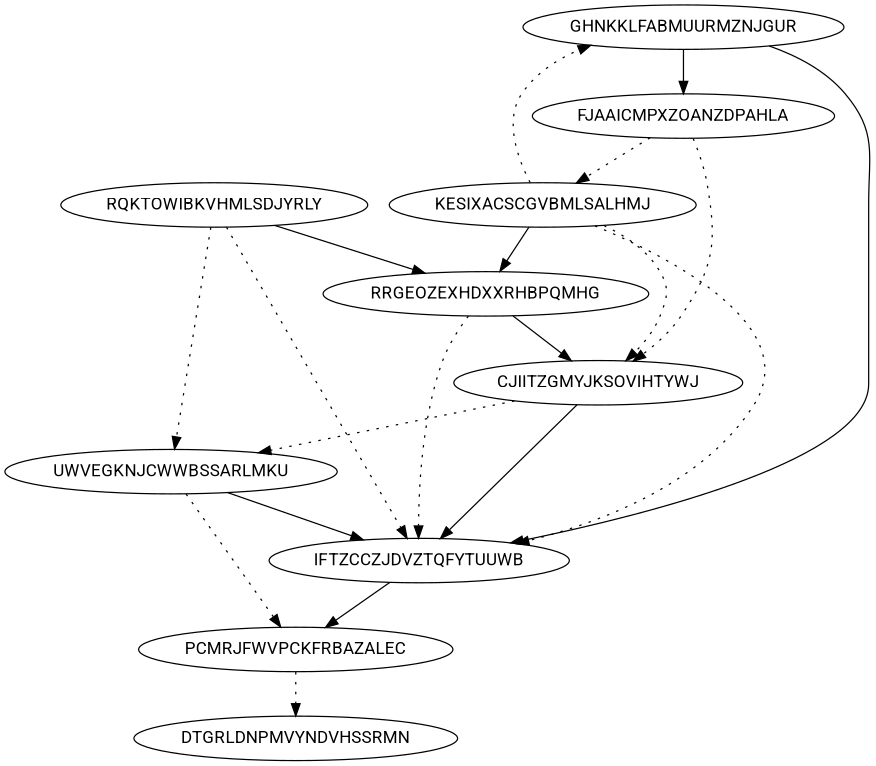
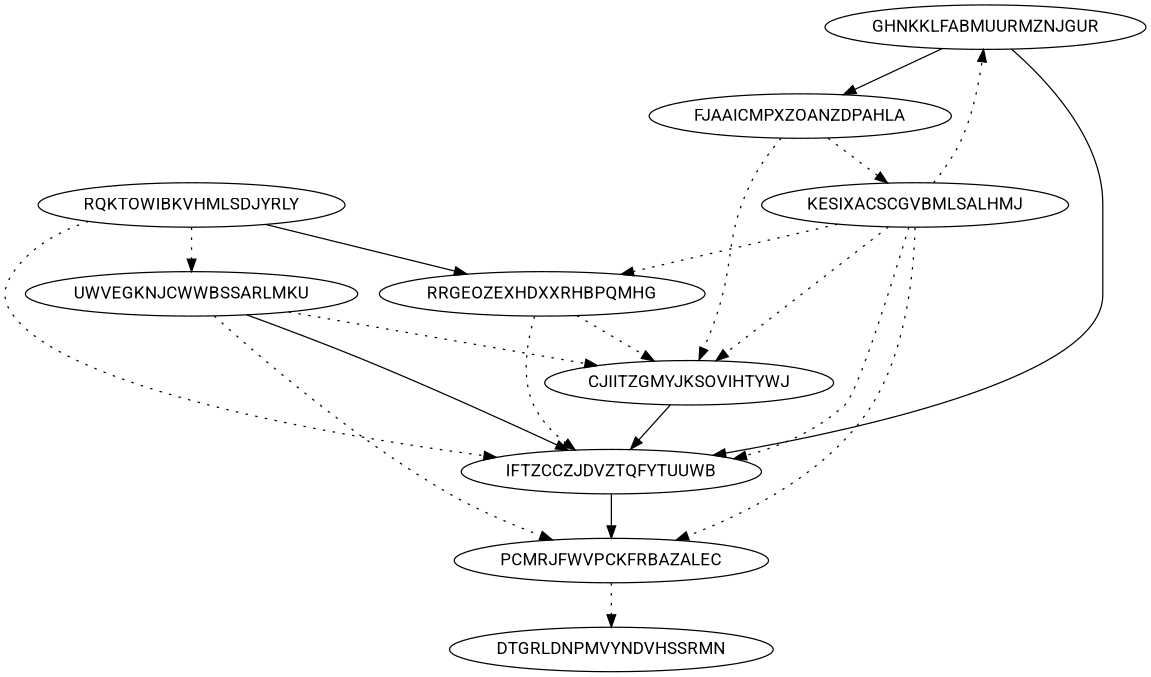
(518, 244) -> (740, 247)
(537, 335) -> (610, 335)
none -> (865, 415)
(392, 426) -> (437, 338)
